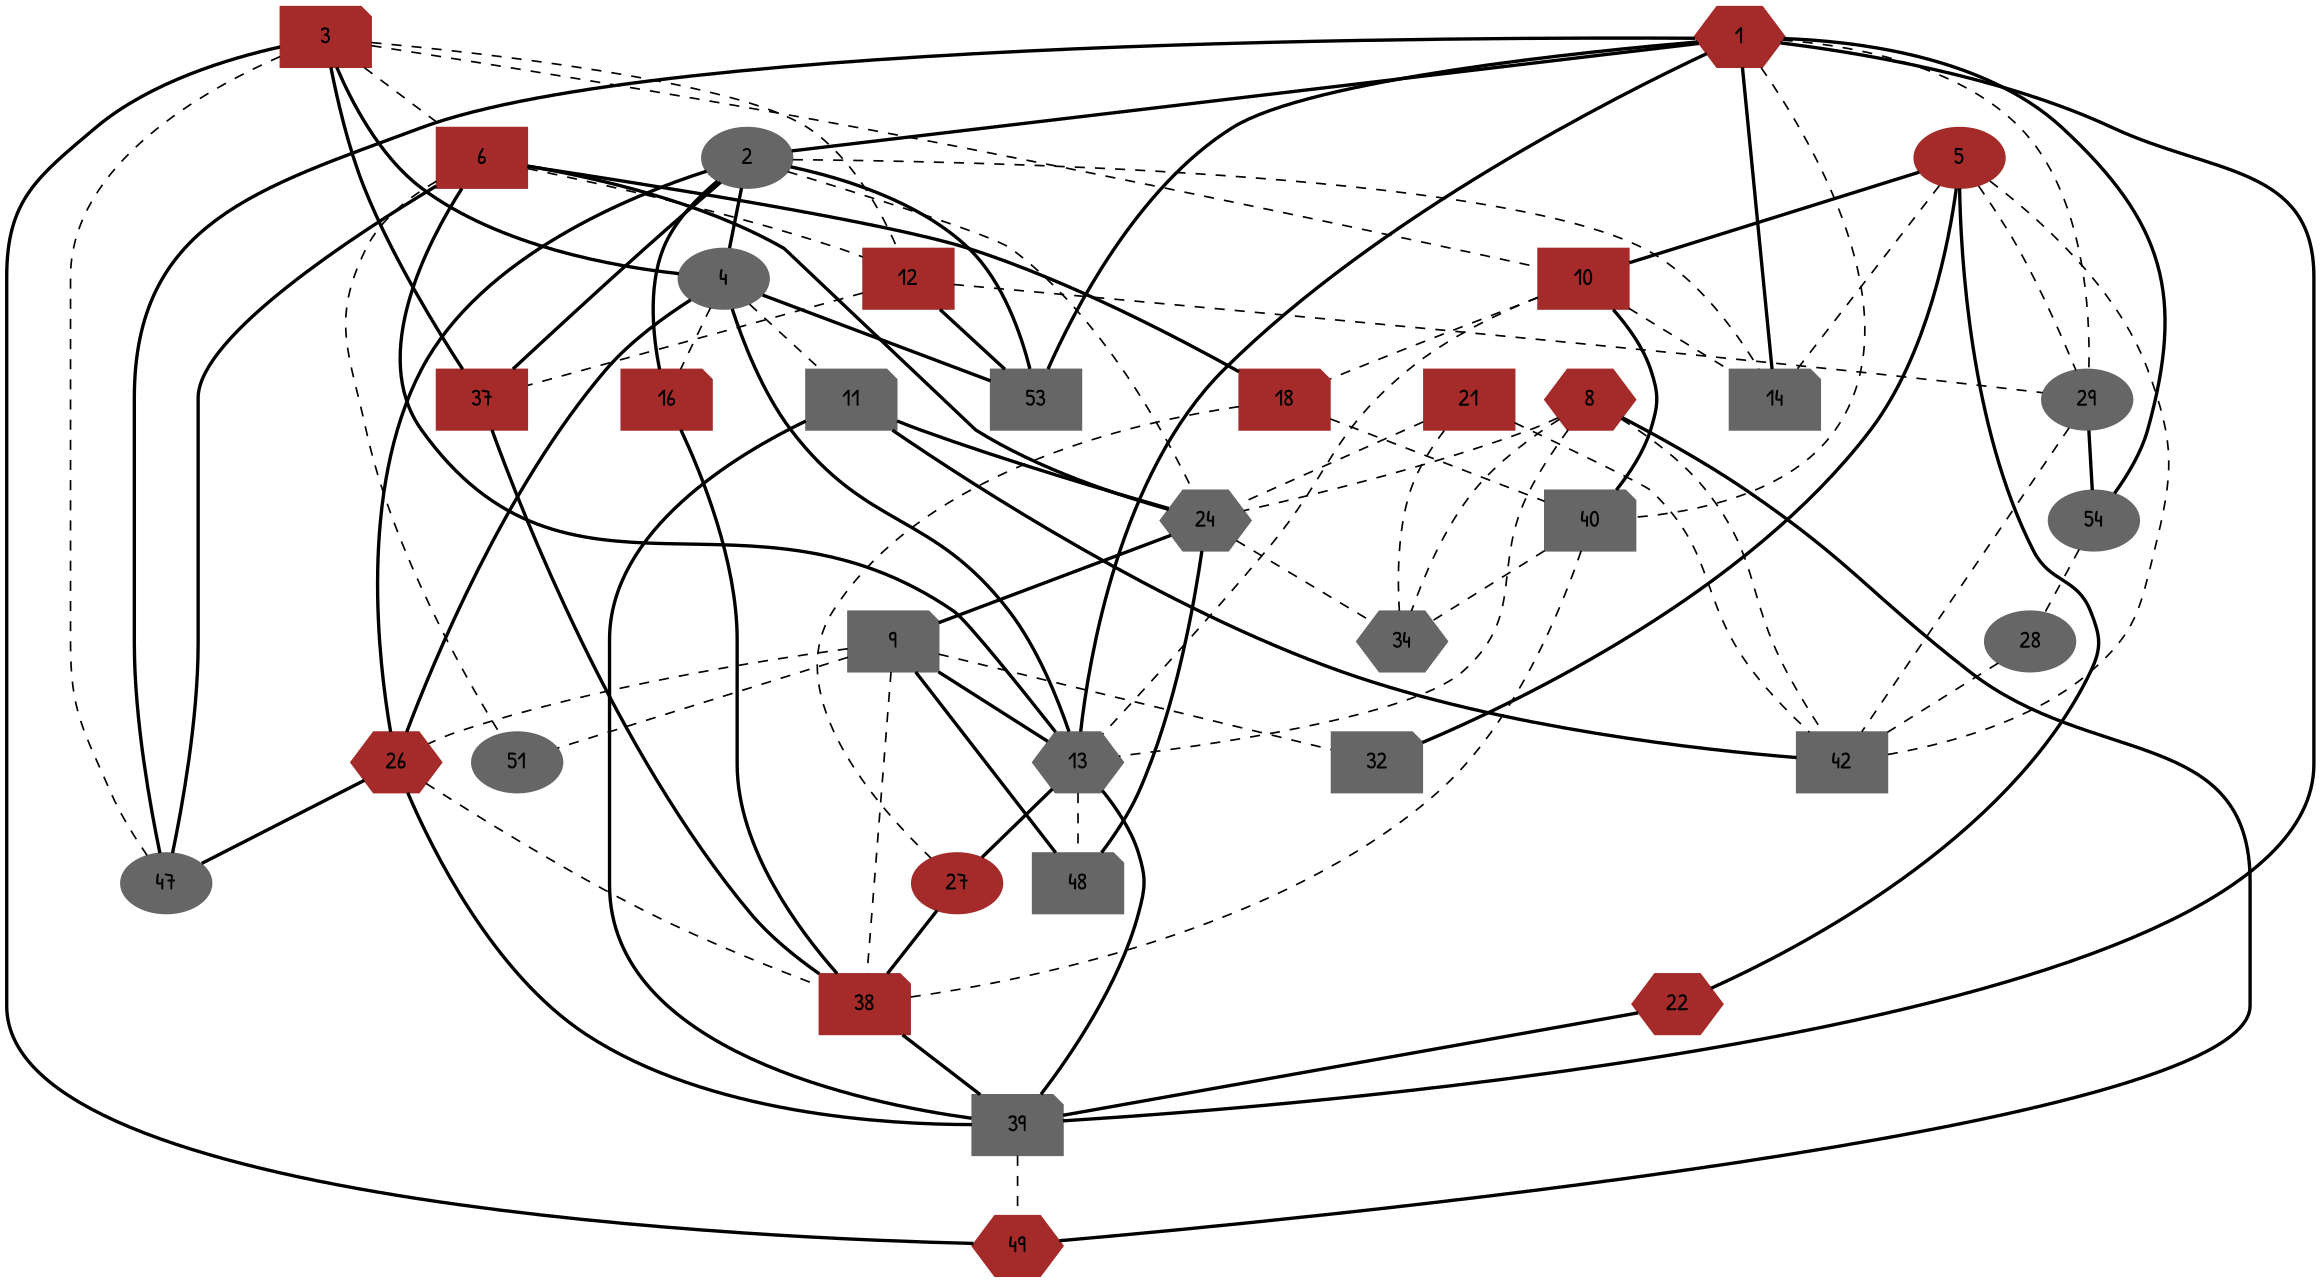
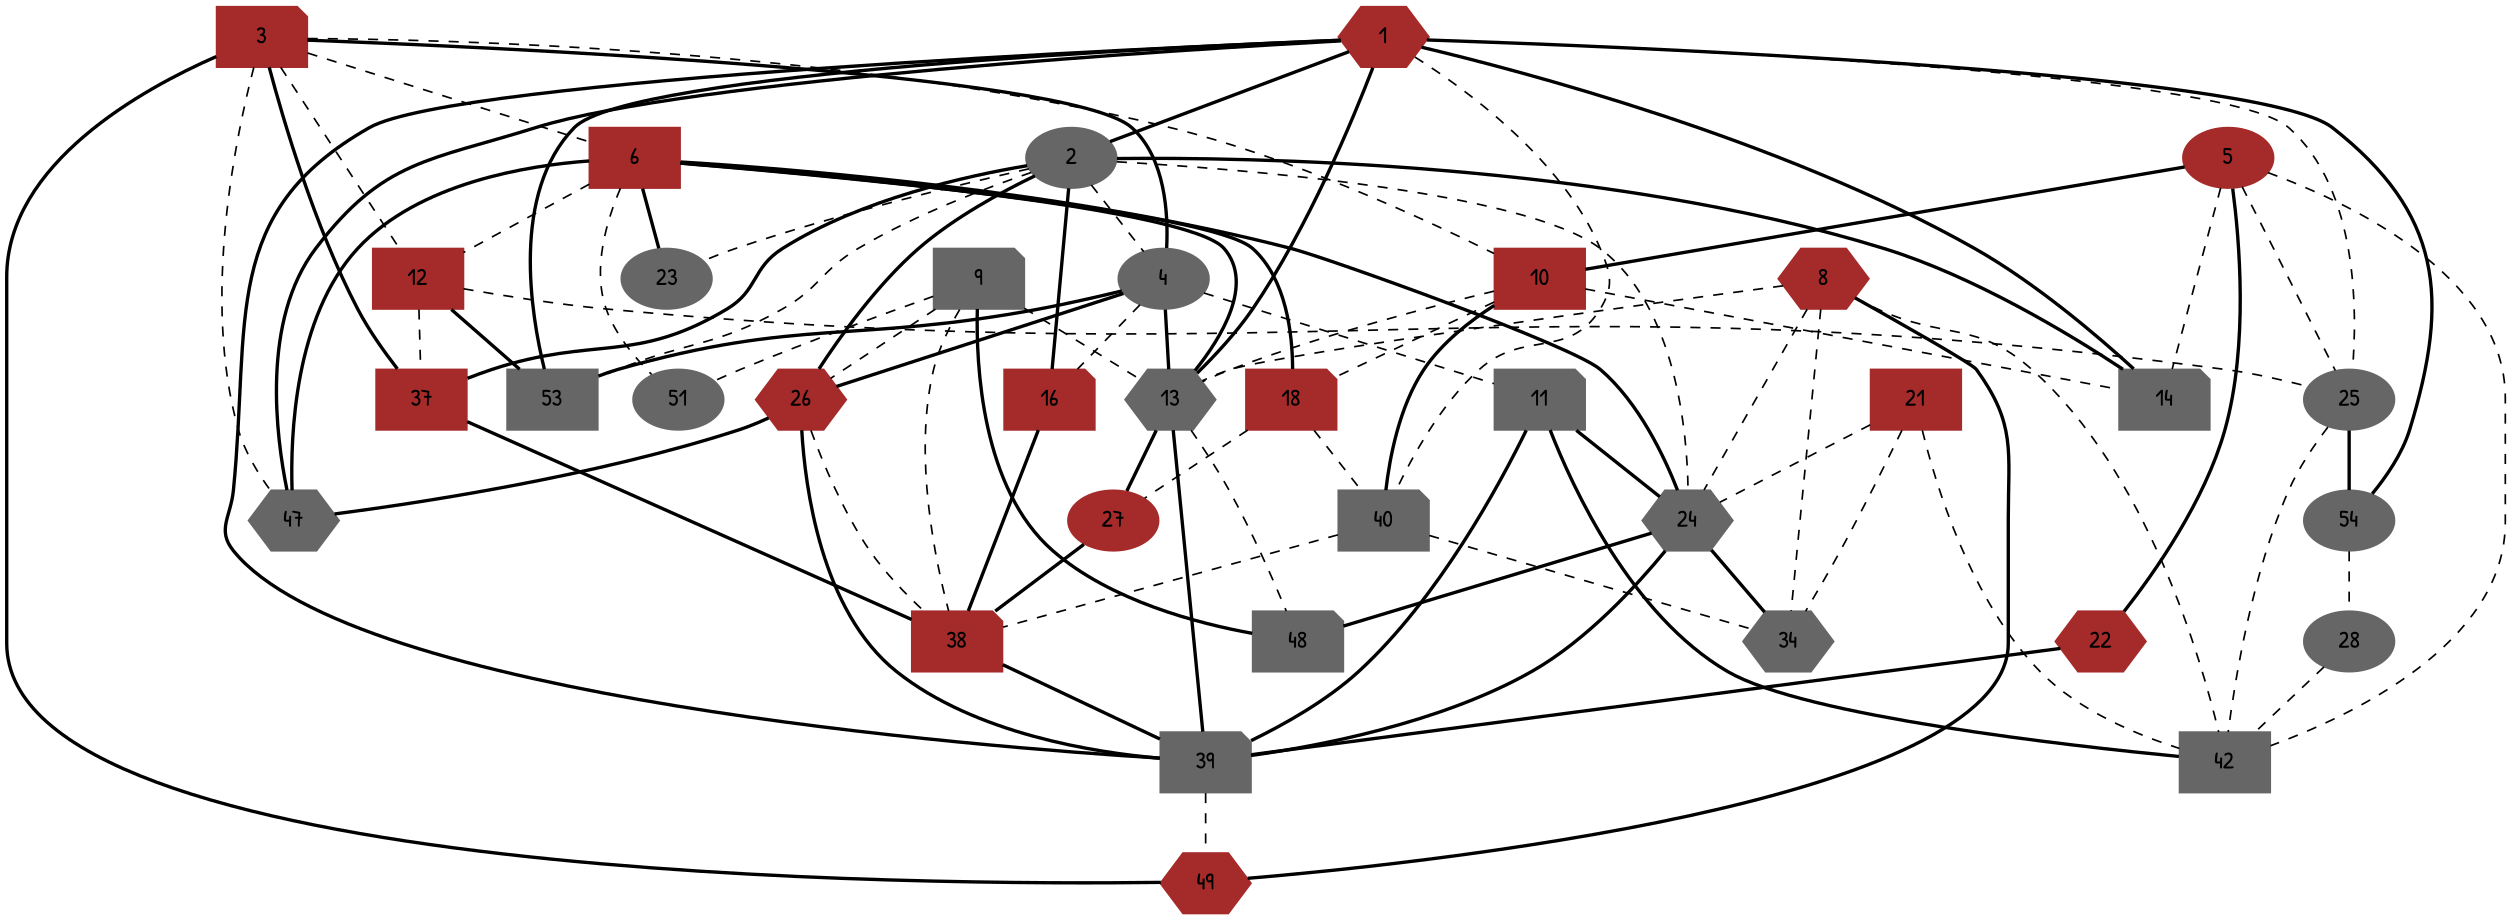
(1306, 183) -> (1637, 194)
(736, 218) -> (1124, 227)
(987, 270) -> (818, 282)
none -> (667, 279)
(2087, 400) -> (2349, 400)
(1055, 579) -> (1481, 696)
(1304, 581) -> (1738, 581)
(993, 707) -> (1082, 344)
(1377, 762) -> none
(166, 883) -> (294, 521)
